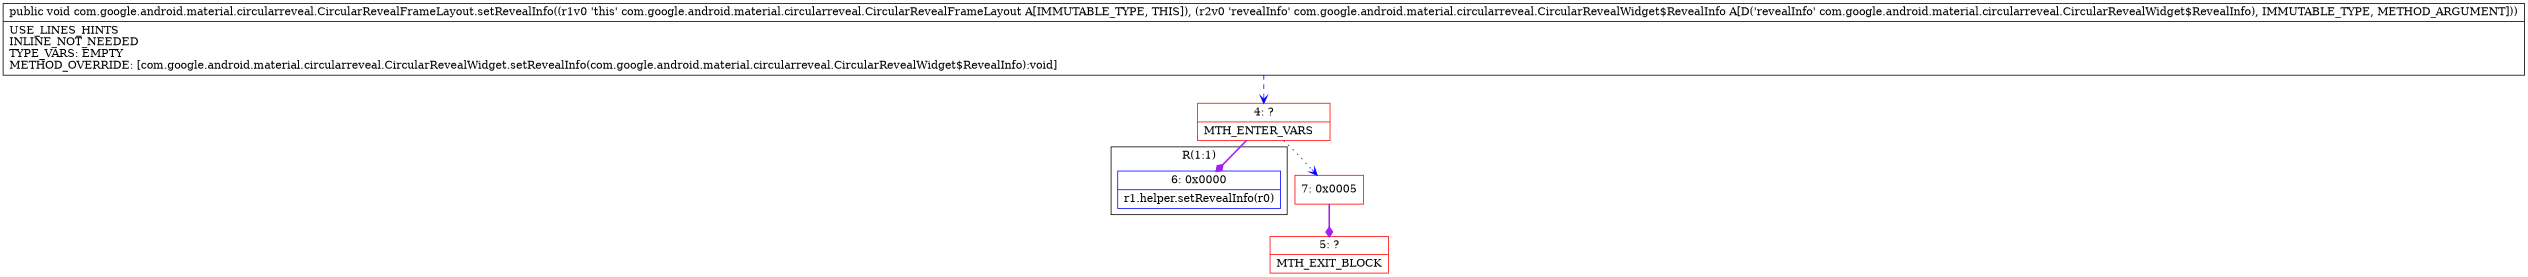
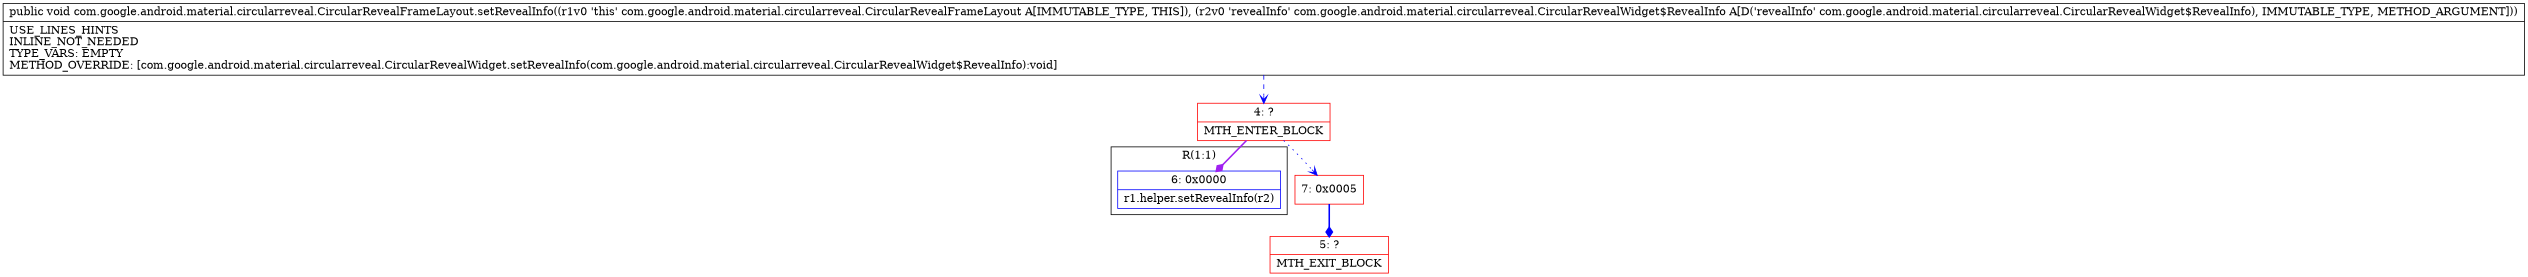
(1259, 131) -> (1264, 131)
(1199, 199) -> (1199, 199)
(1329, 216) -> (1329, 216)
